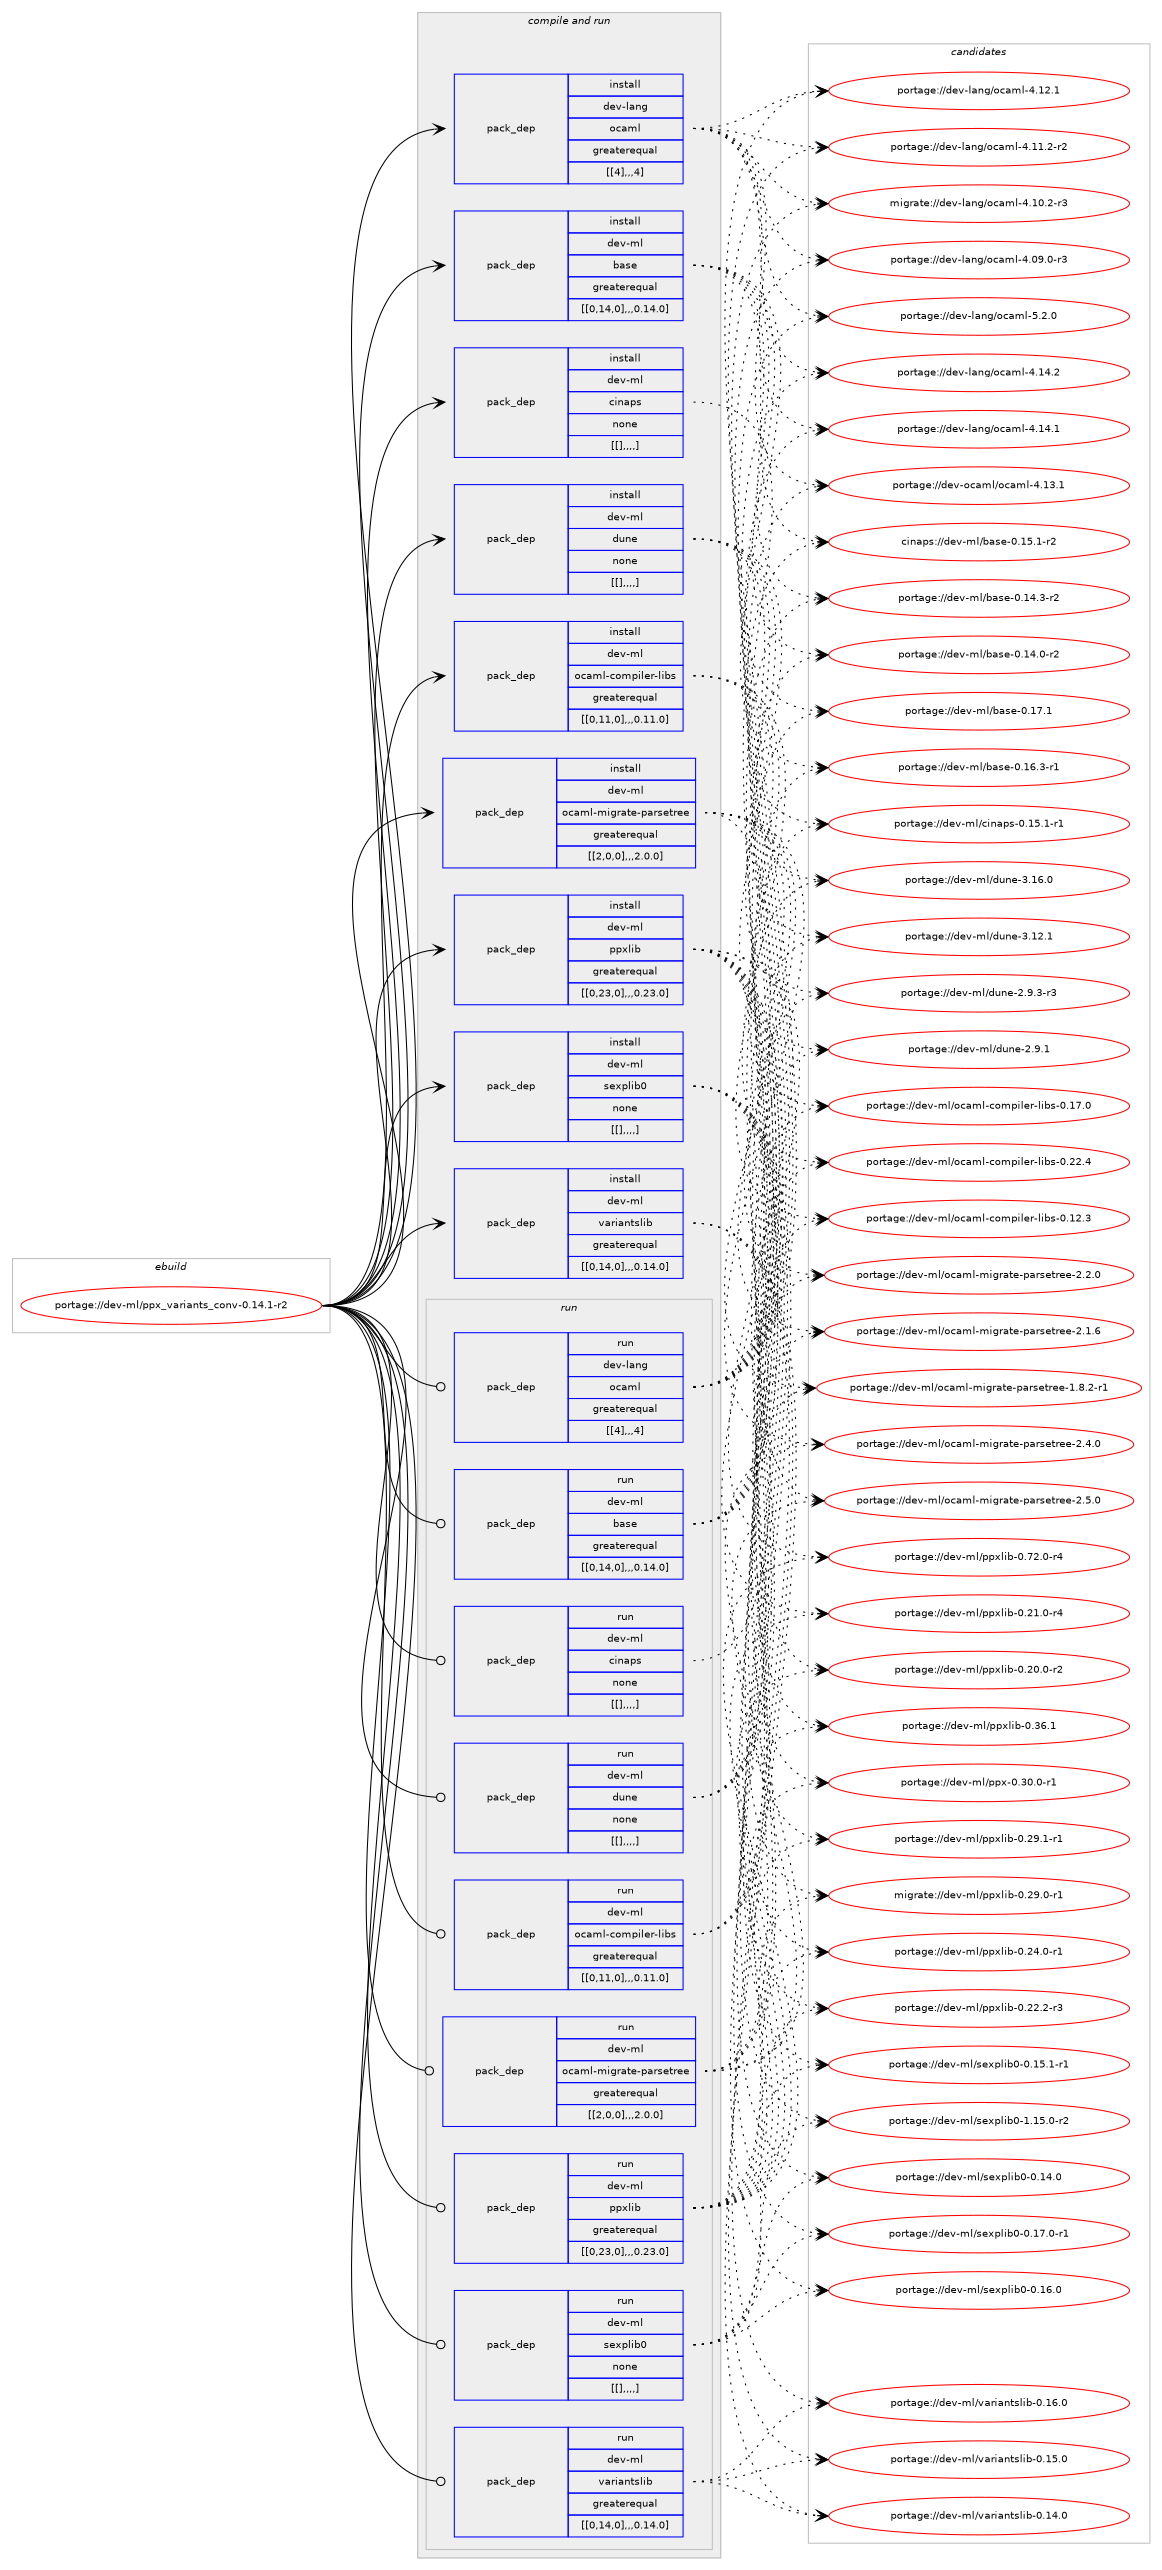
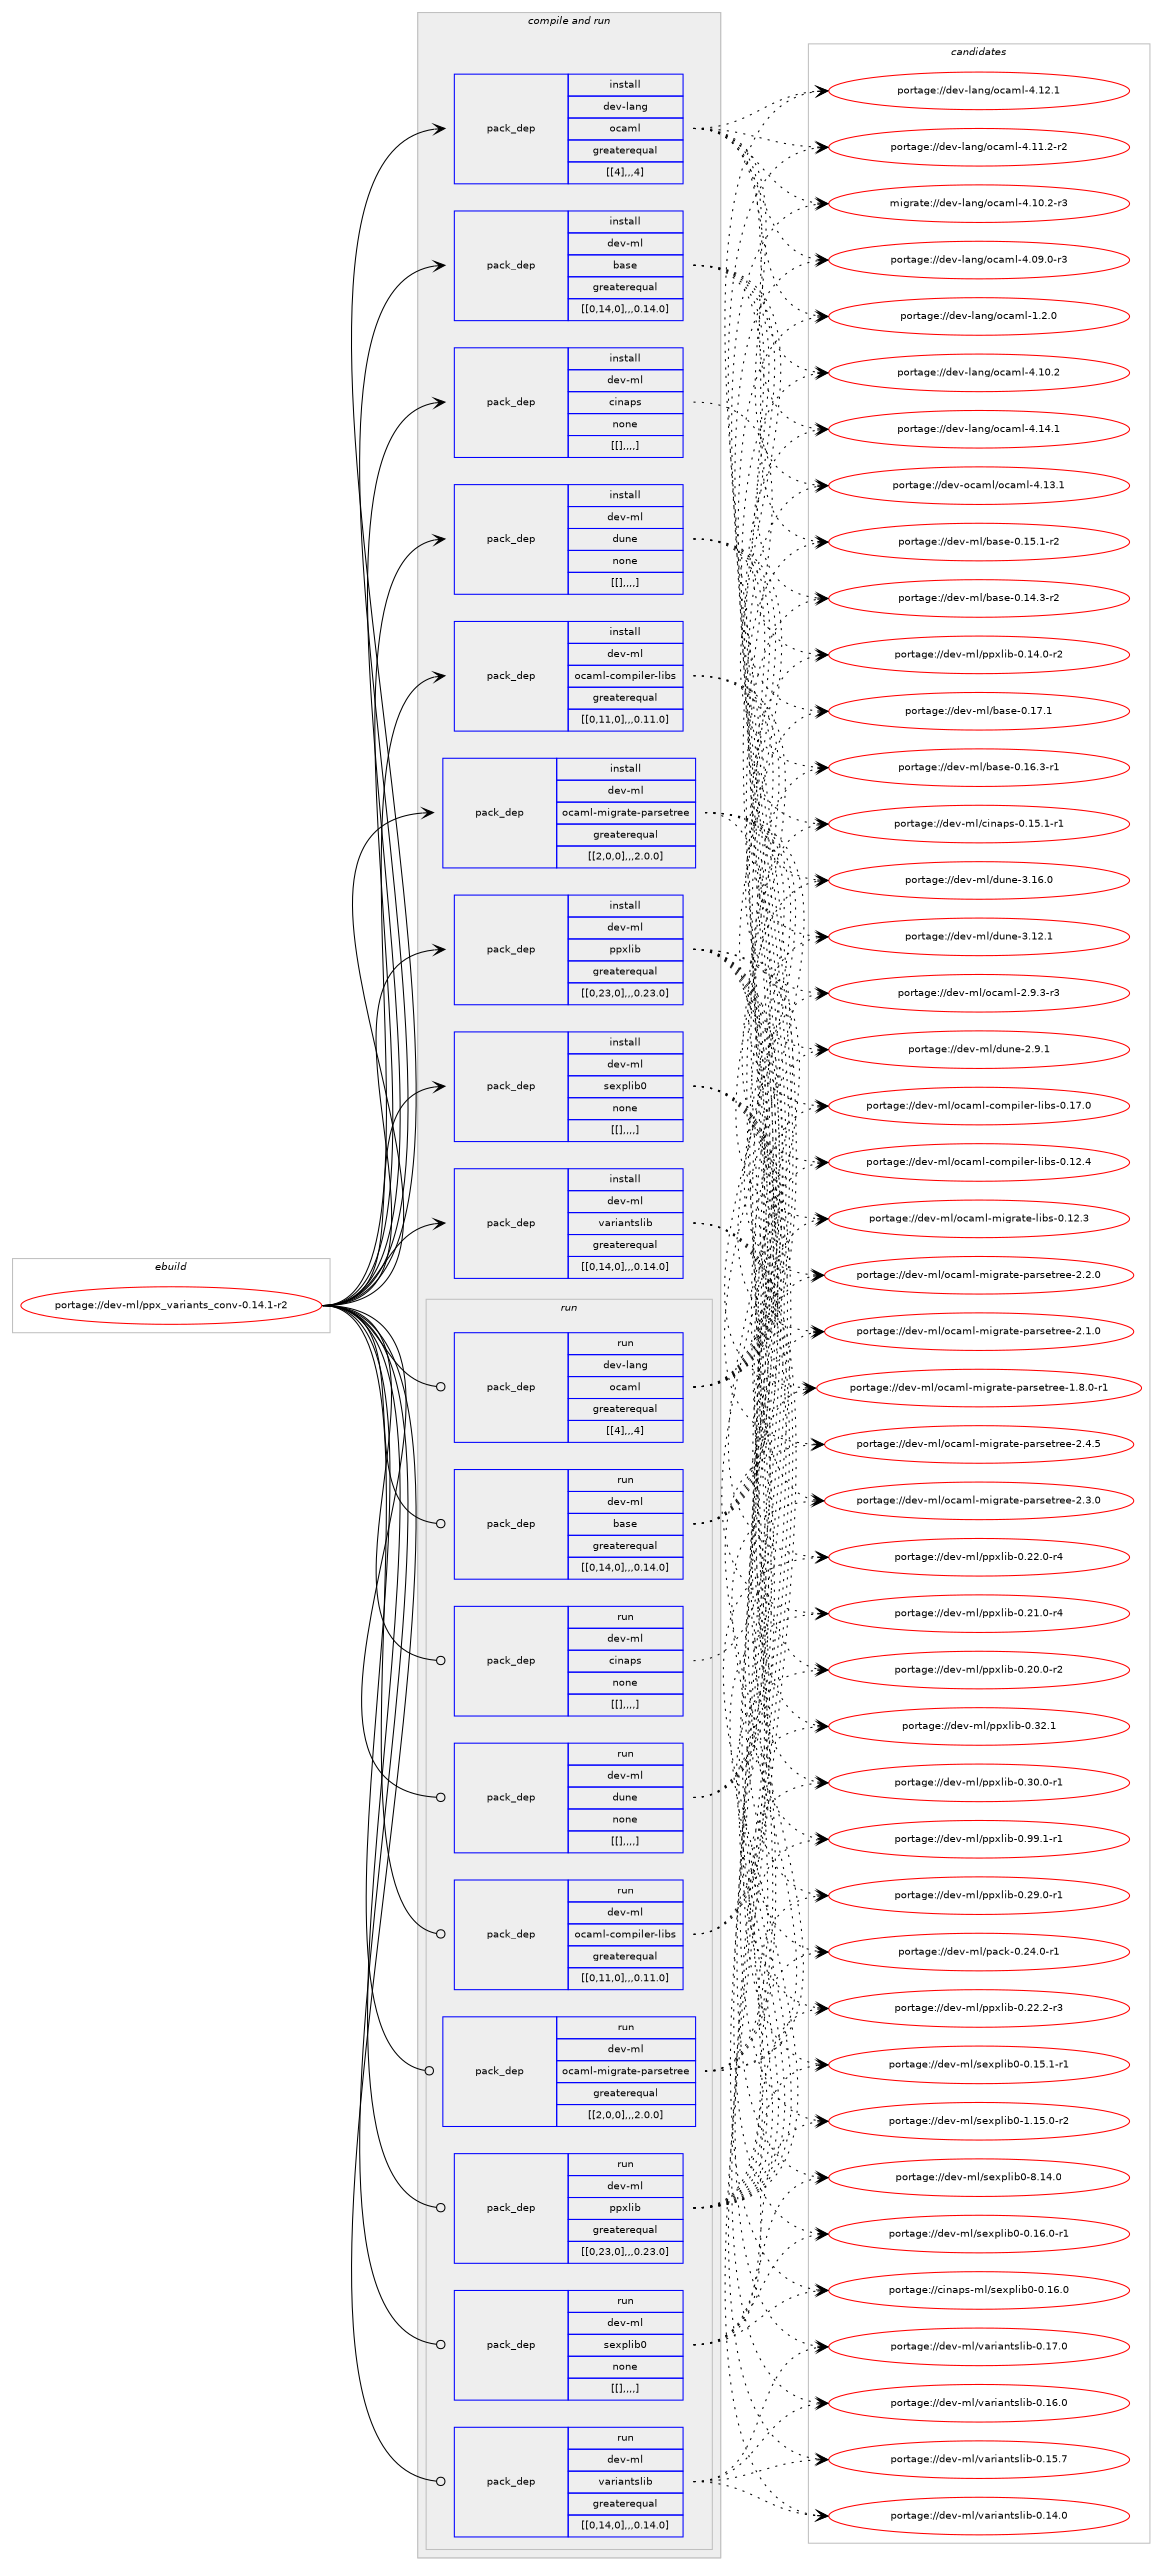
(979, 316) -> (979, 316)
(979, 373) -> (979, 373)
(979, 542) -> (979, 542)
(979, 655) -> (979, 655)
(979, 993) -> (979, 993)
(979, 1162) -> (979, 1162)
(979, 1219) -> (979, 1219)
(979, 1332) -> (979, 1332)
(979, 1388) -> (979, 1388)
(979, 1444) -> (979, 1444)
(979, 1501) -> (979, 1501)
(979, 1557) -> (979, 1557)
(979, 1726) -> (979, 1726)
(979, 1783) -> (979, 1783)
(979, 1839) -> (979, 1839)
(979, 1896) -> (979, 1896)
(979, 1952) -> (979, 1952)
(979, 2178) -> (979, 2178)
(979, 2234) -> (979, 2234)
(979, 2290) -> (979, 2290)
none -> (979, 2347)
(979, 2460) -> (979, 2460)
